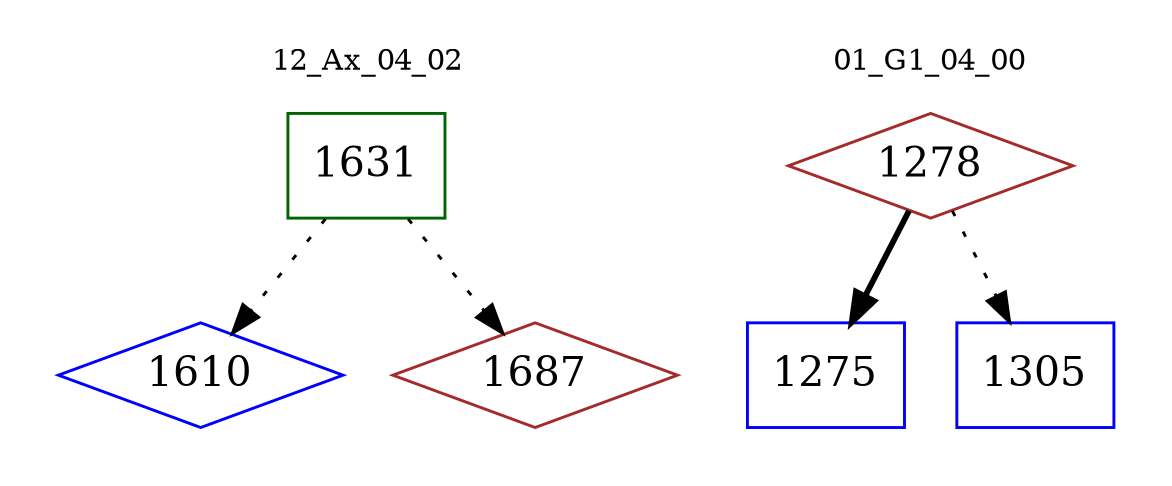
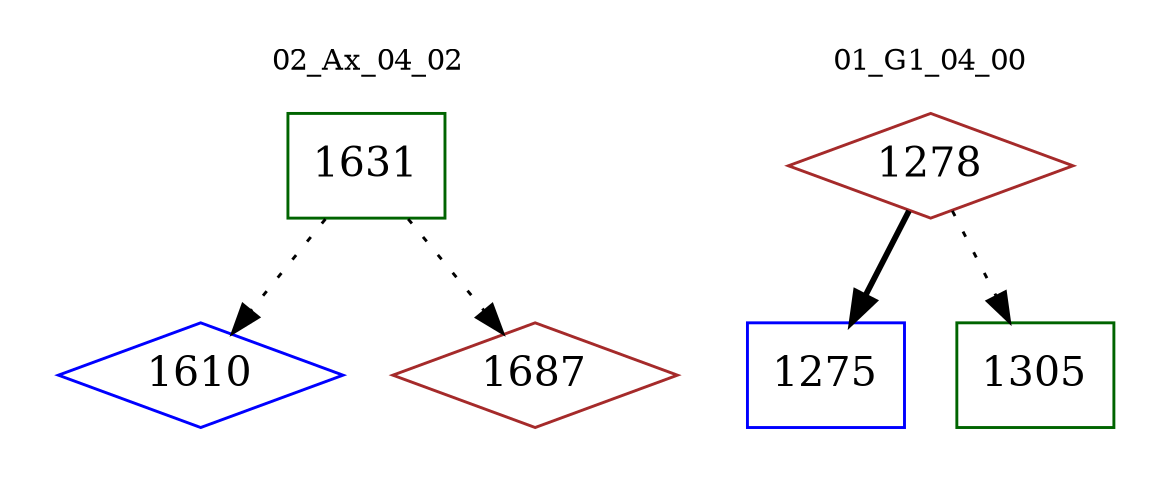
(368, 63) -> (368, 63)
(1035, 375) -> (1035, 375)
